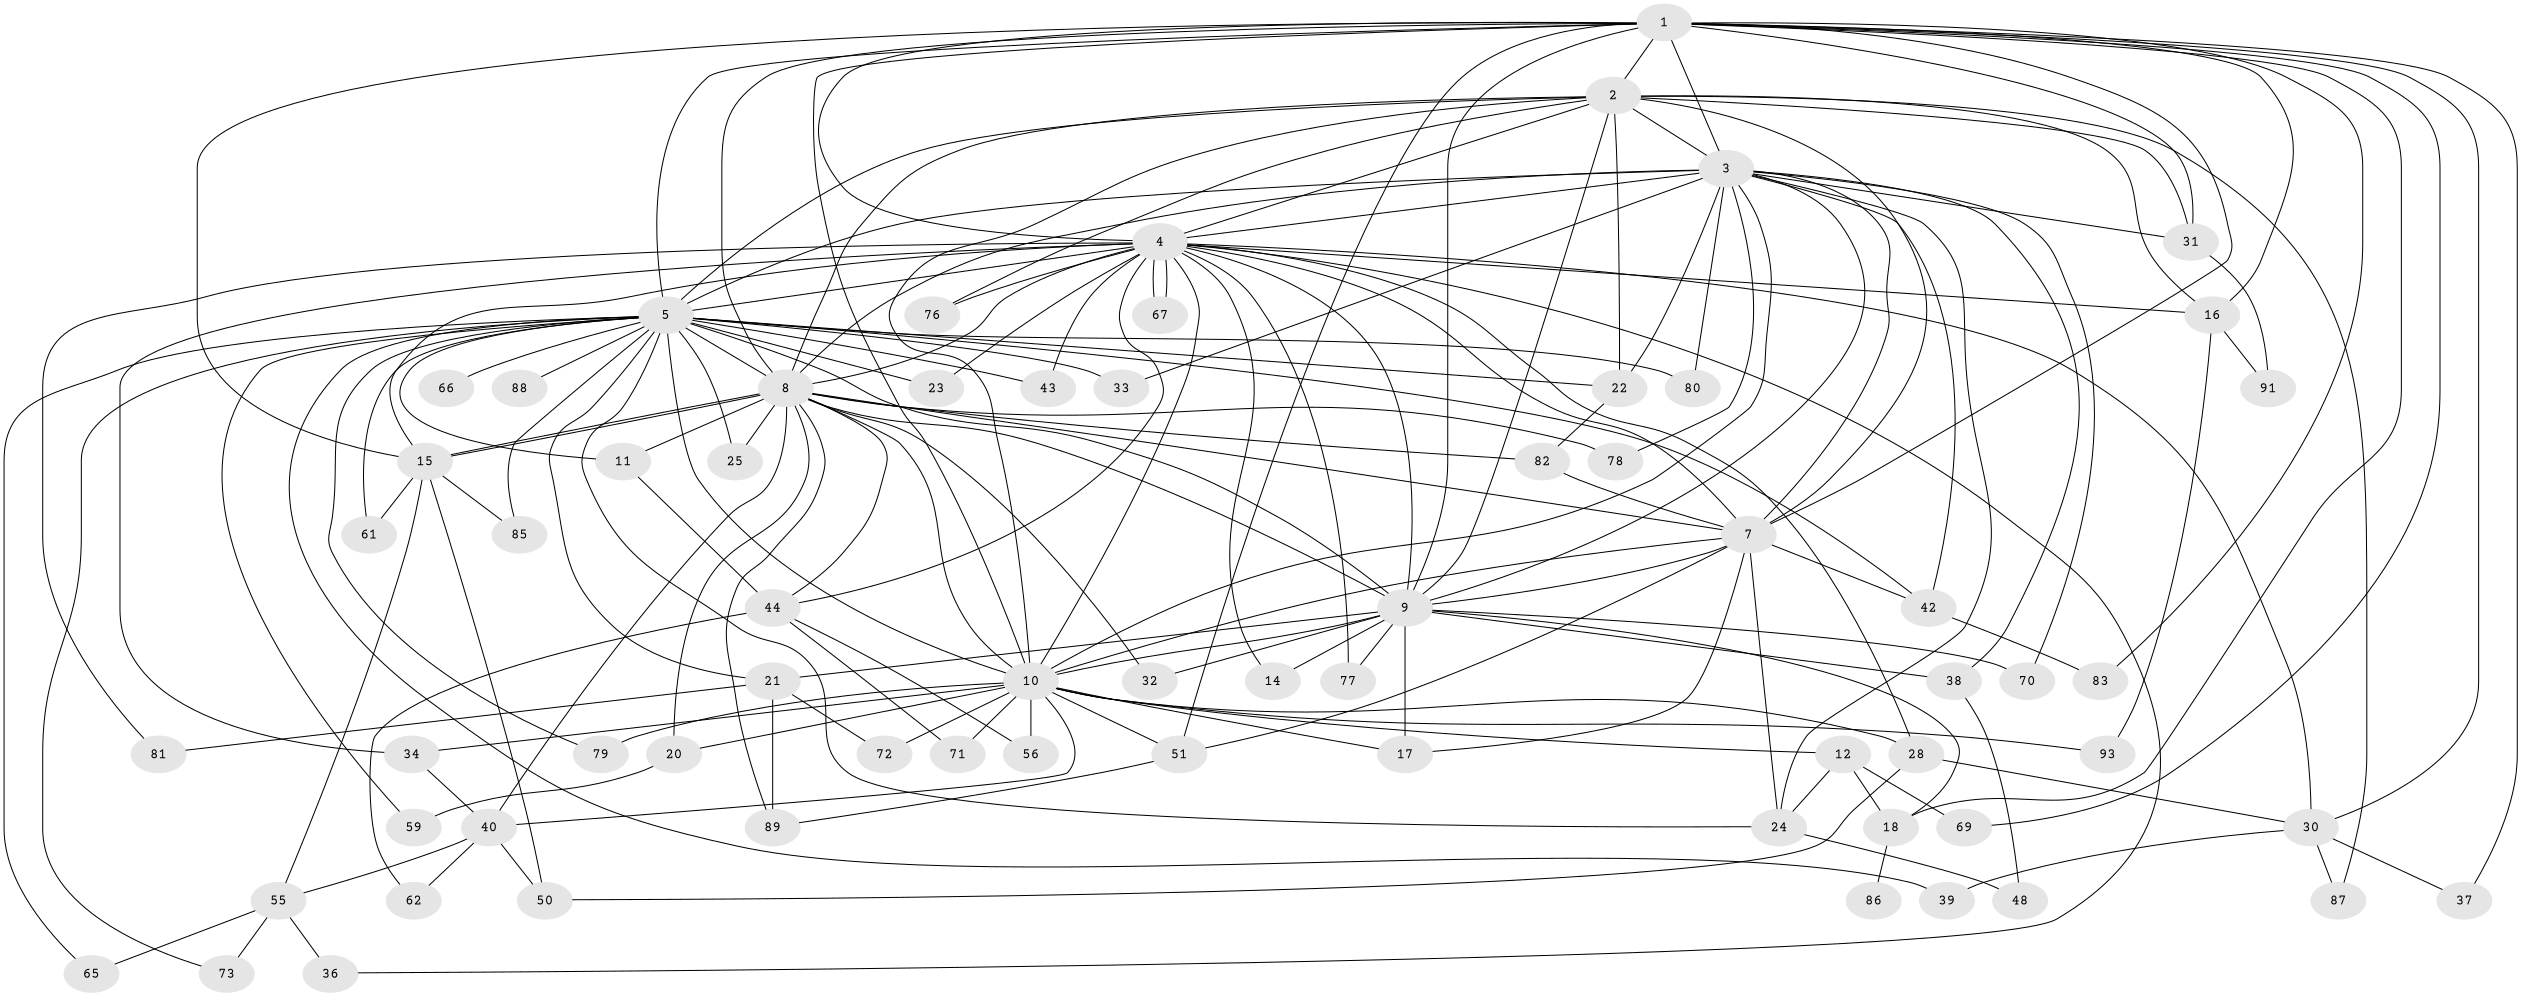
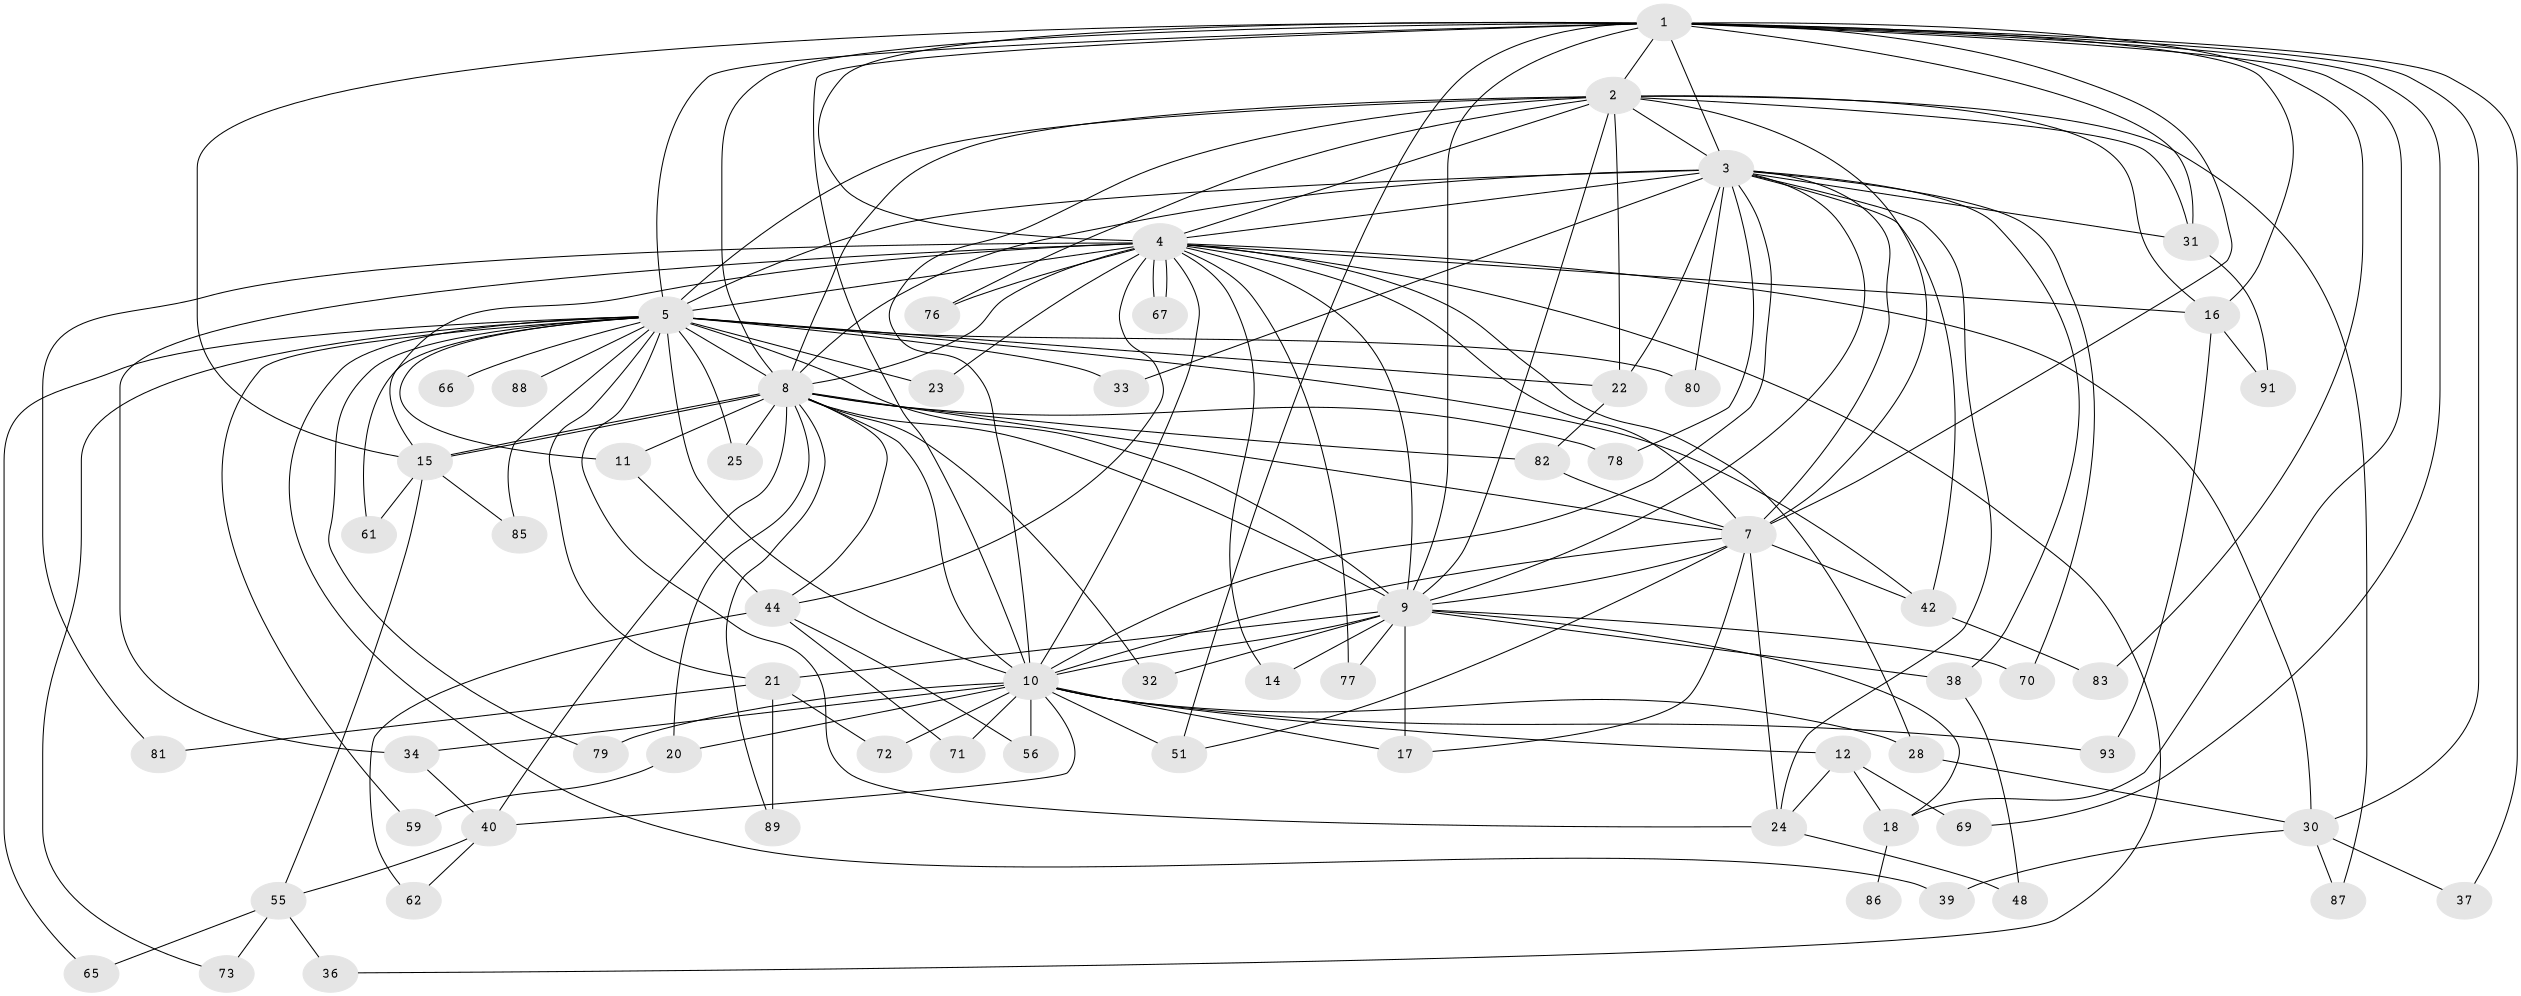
(1048, 388) -> none
(977, 795) -> none
(545, 901) -> none
